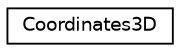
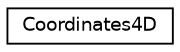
(90, 26) -> (90, 26)
